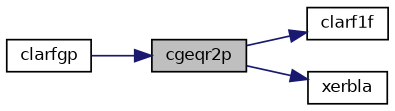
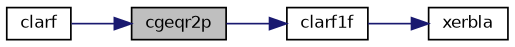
(49, 56) -> (39, 24)
(269, 71) -> (390, 24)
